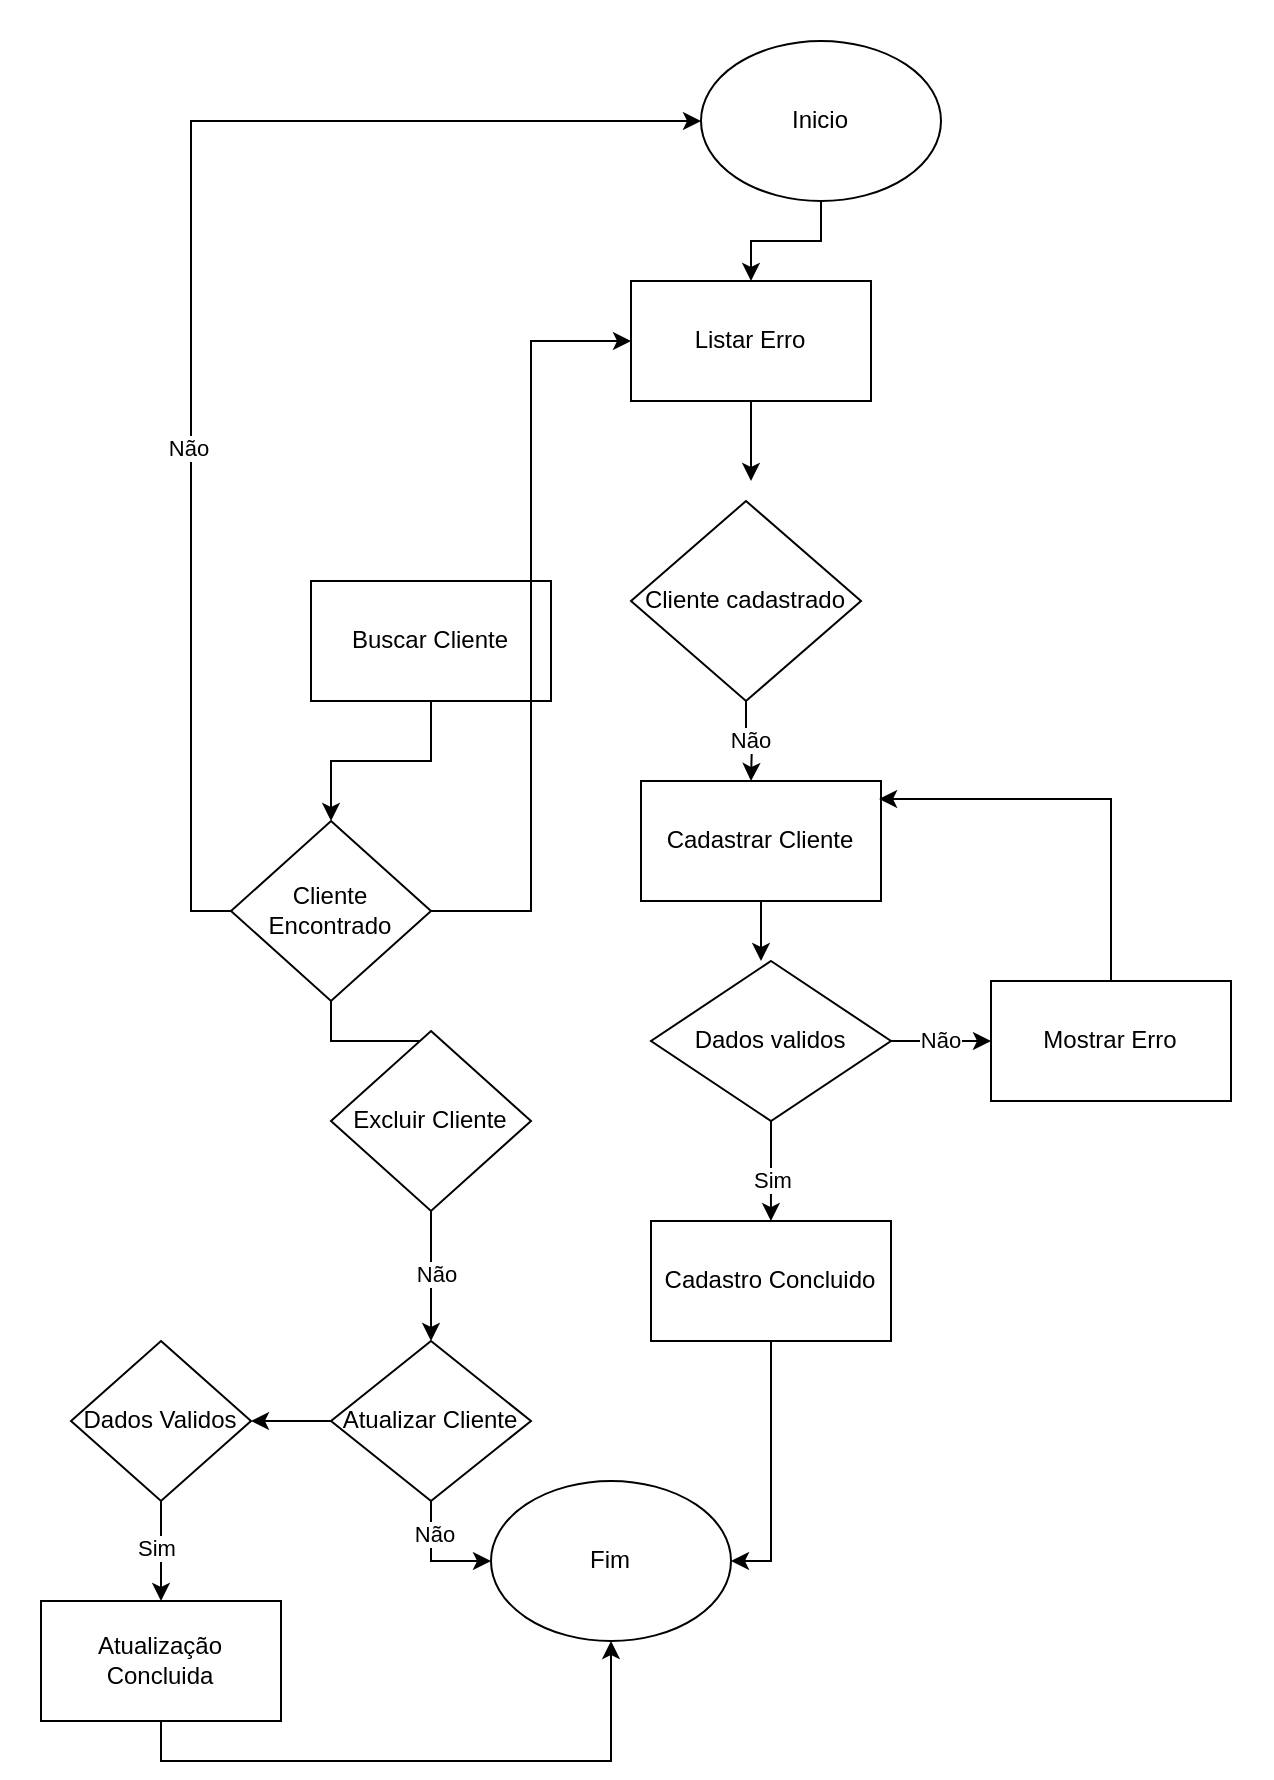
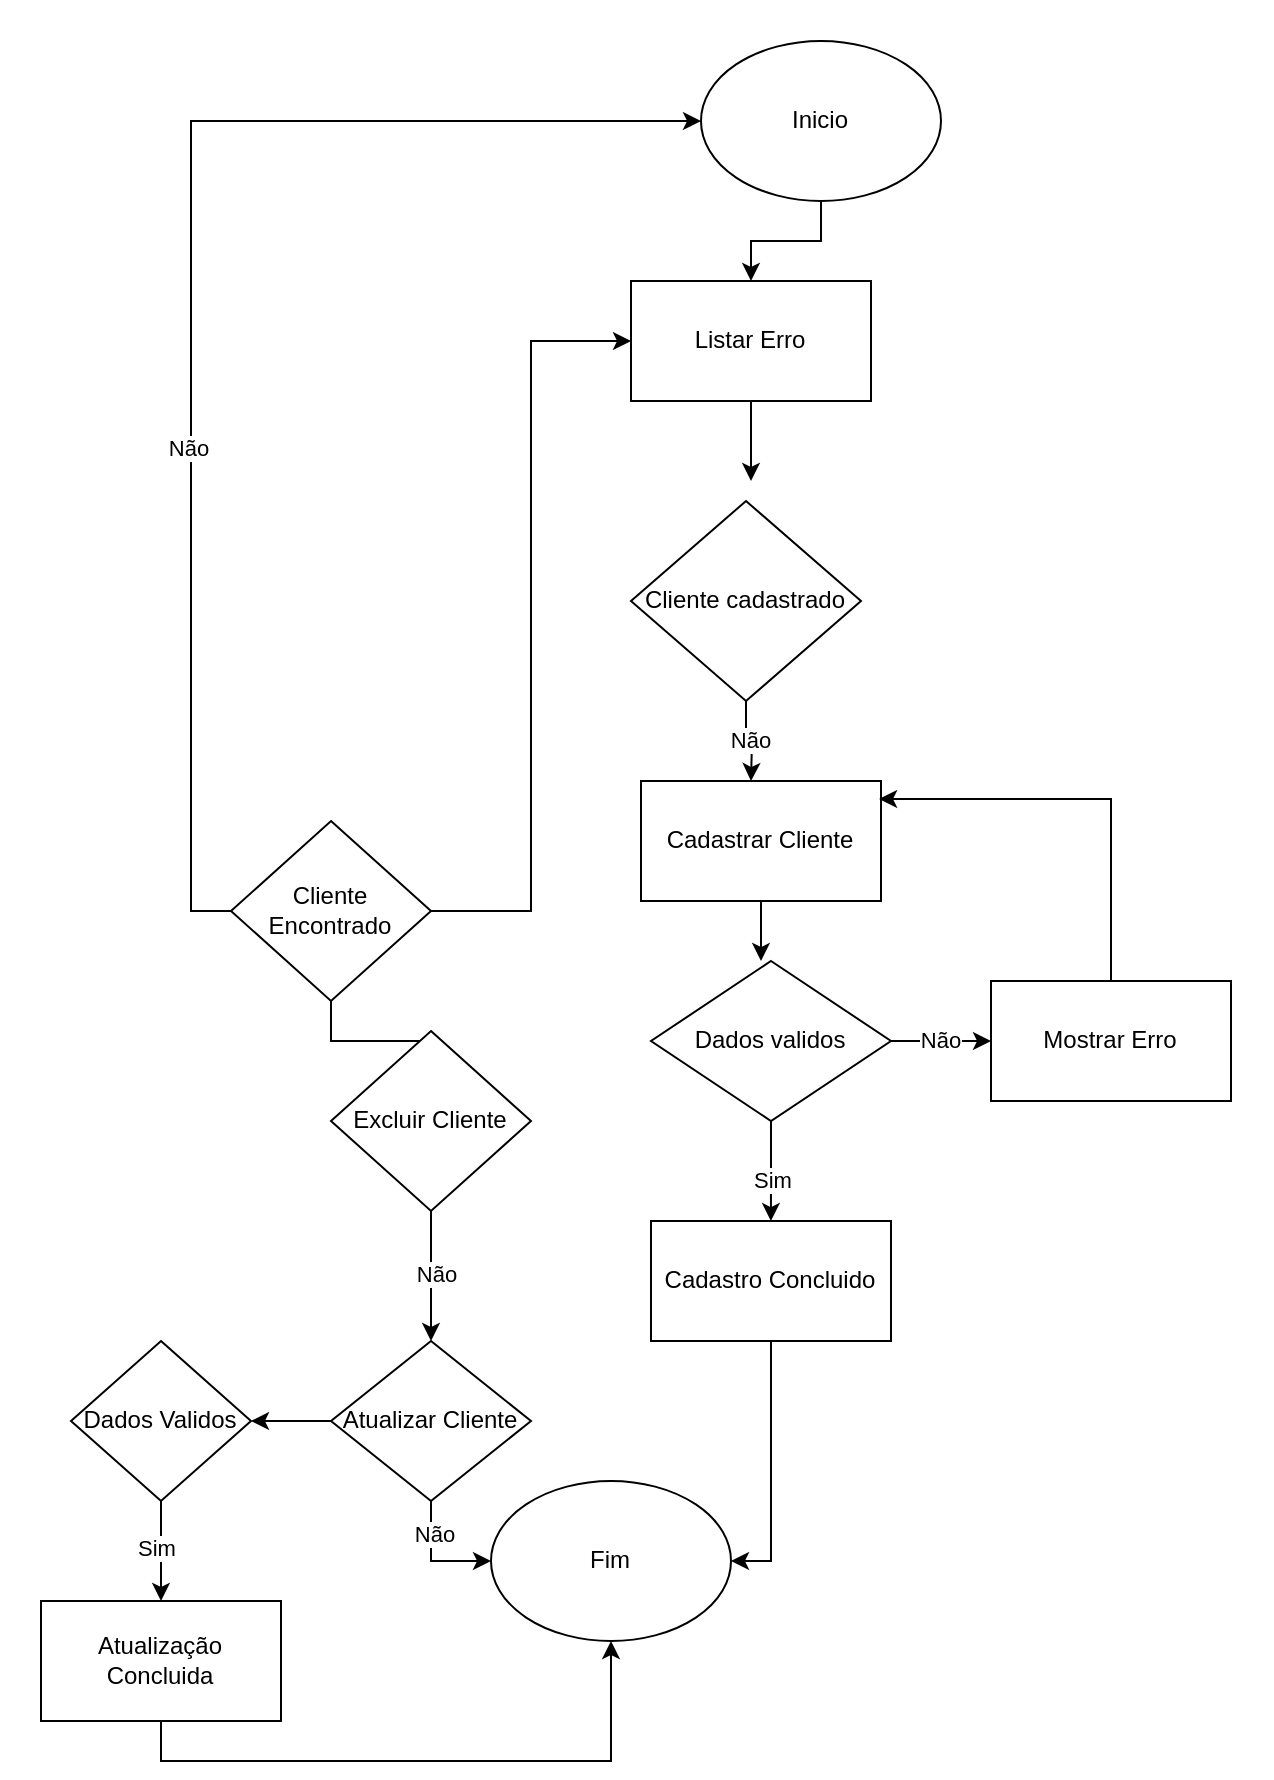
(431, 641) -> none
(388, 761) -> none
